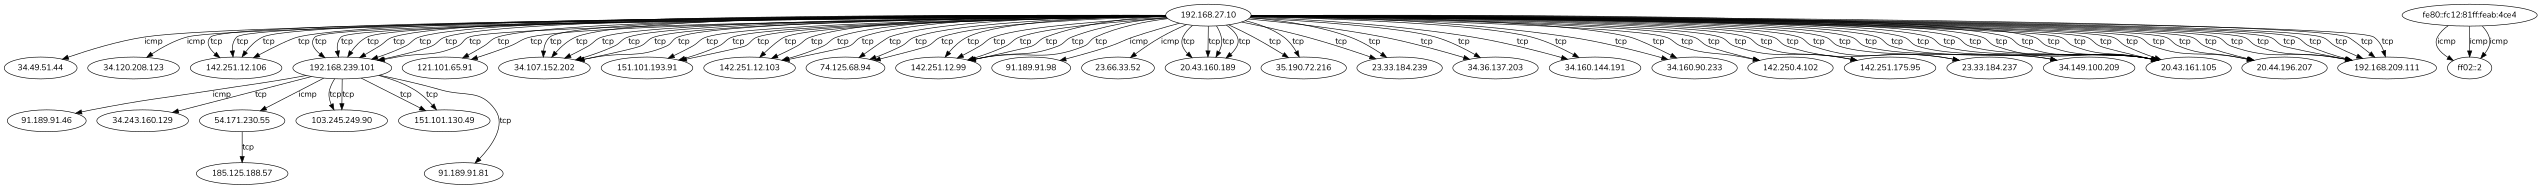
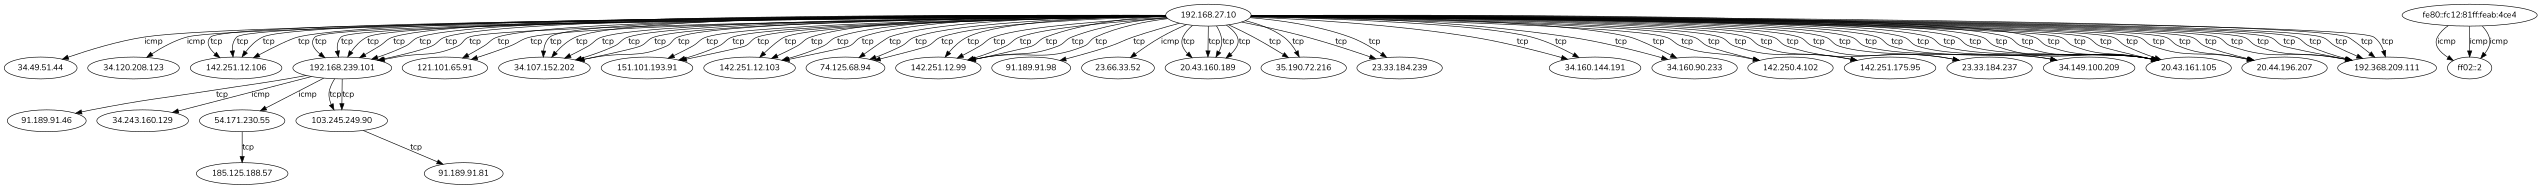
(1139, 42) -> (1139, 42)
(1496, 68) -> none
(2387, 68) -> (2387, 68)
(222, 94) -> (222, 94)
(261, 94) -> (261, 94)
(467, 94) -> (400, 146)
(444, 121) -> none
